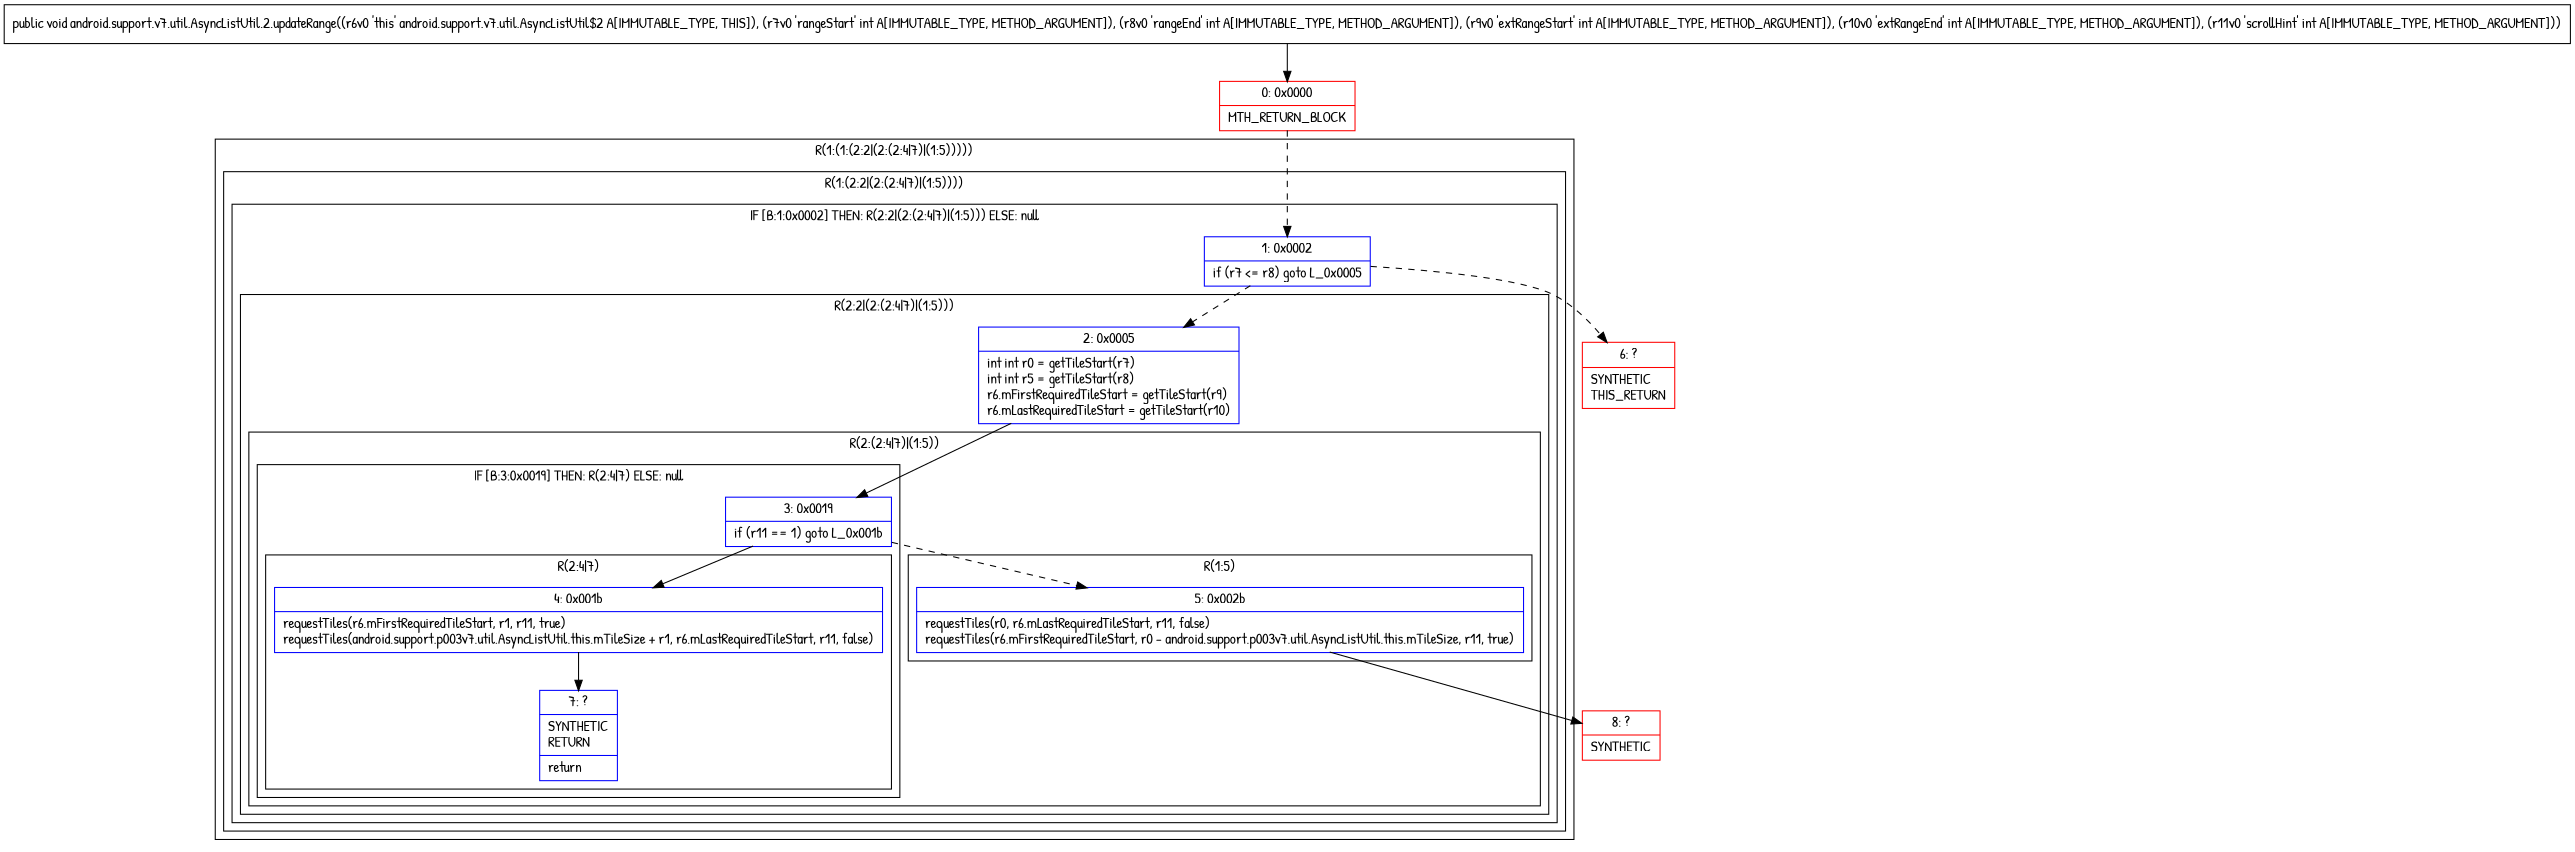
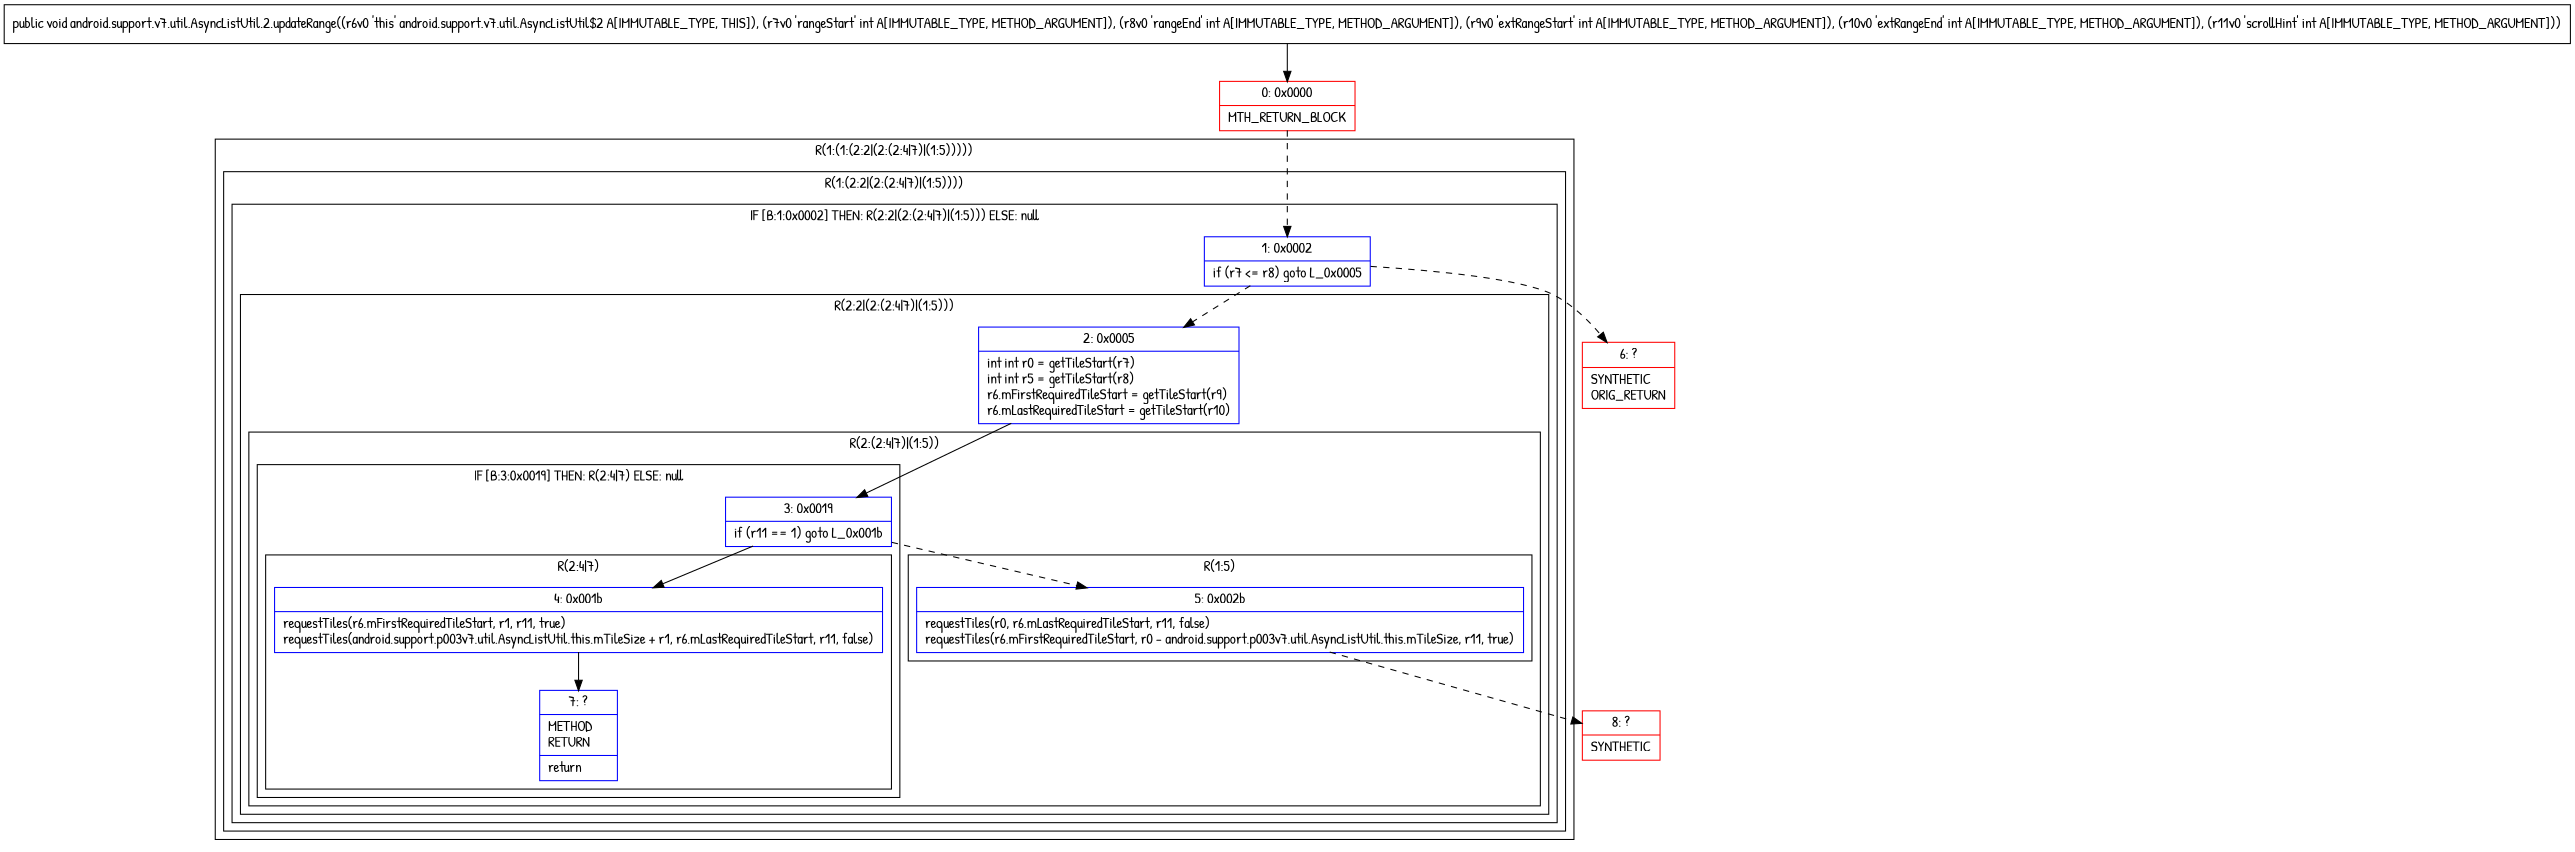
(1629, 395) -> (1629, 395)
(1451, 686) -> (1451, 686)
(579, 727) -> (571, 727)
